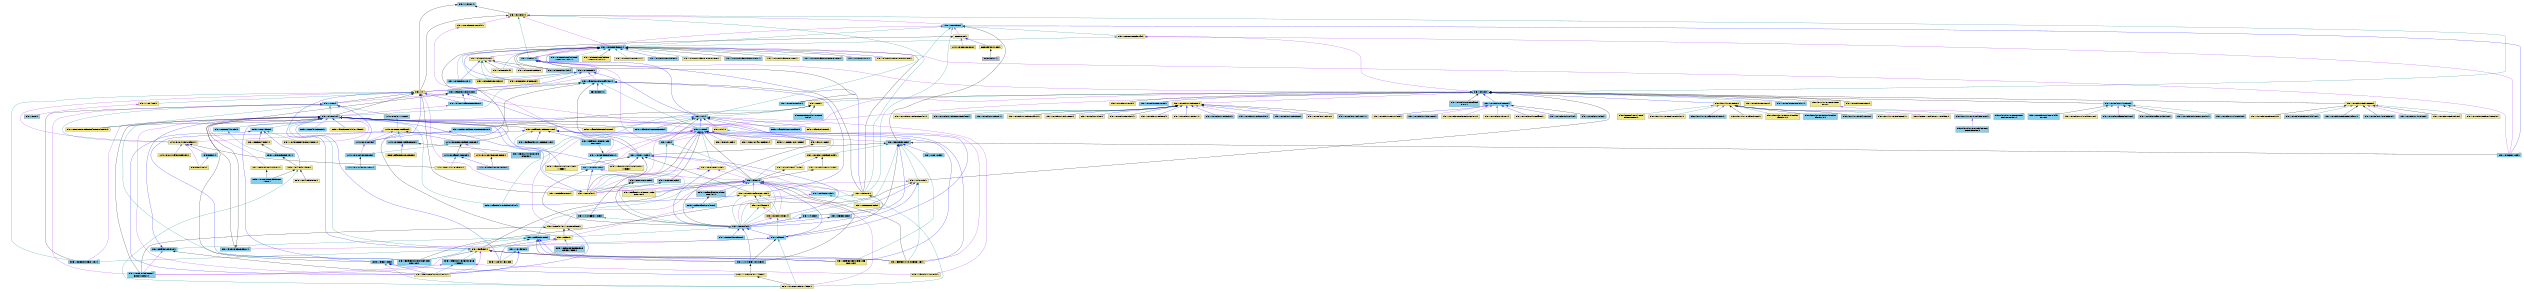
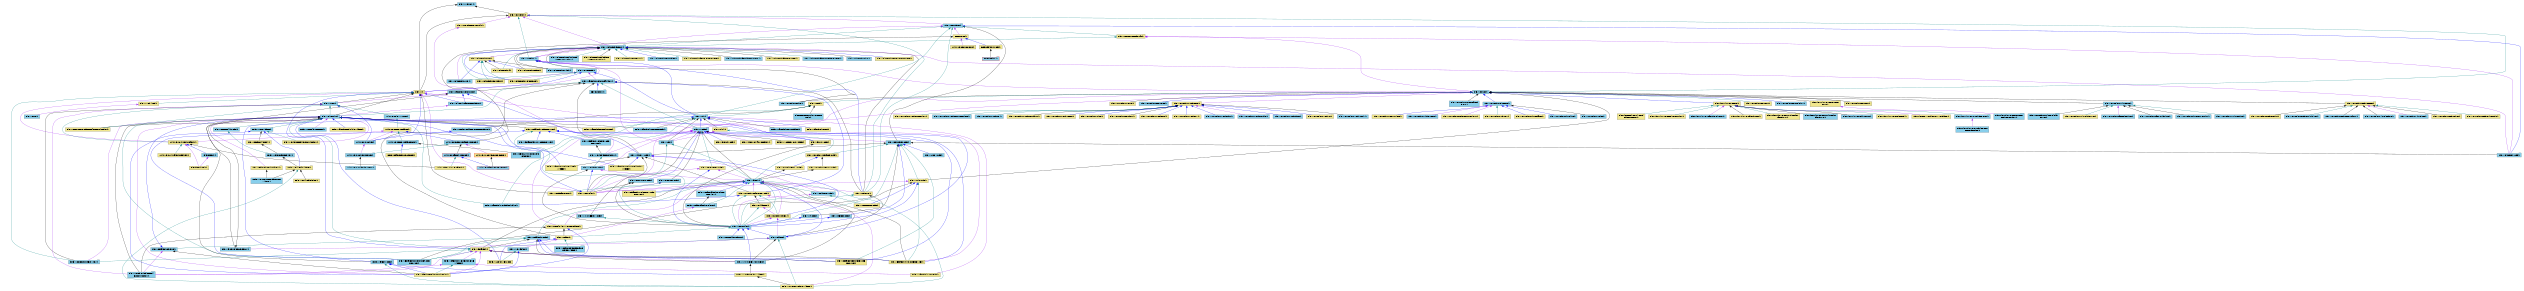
(601, 148) -> (599, 150)
(469, 256) -> (469, 256)
